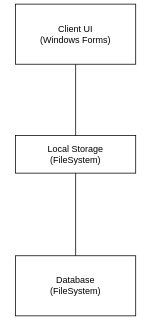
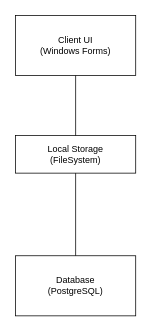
(75, 34) -> (75, 45)
(75, 285) -> (75, 285)
